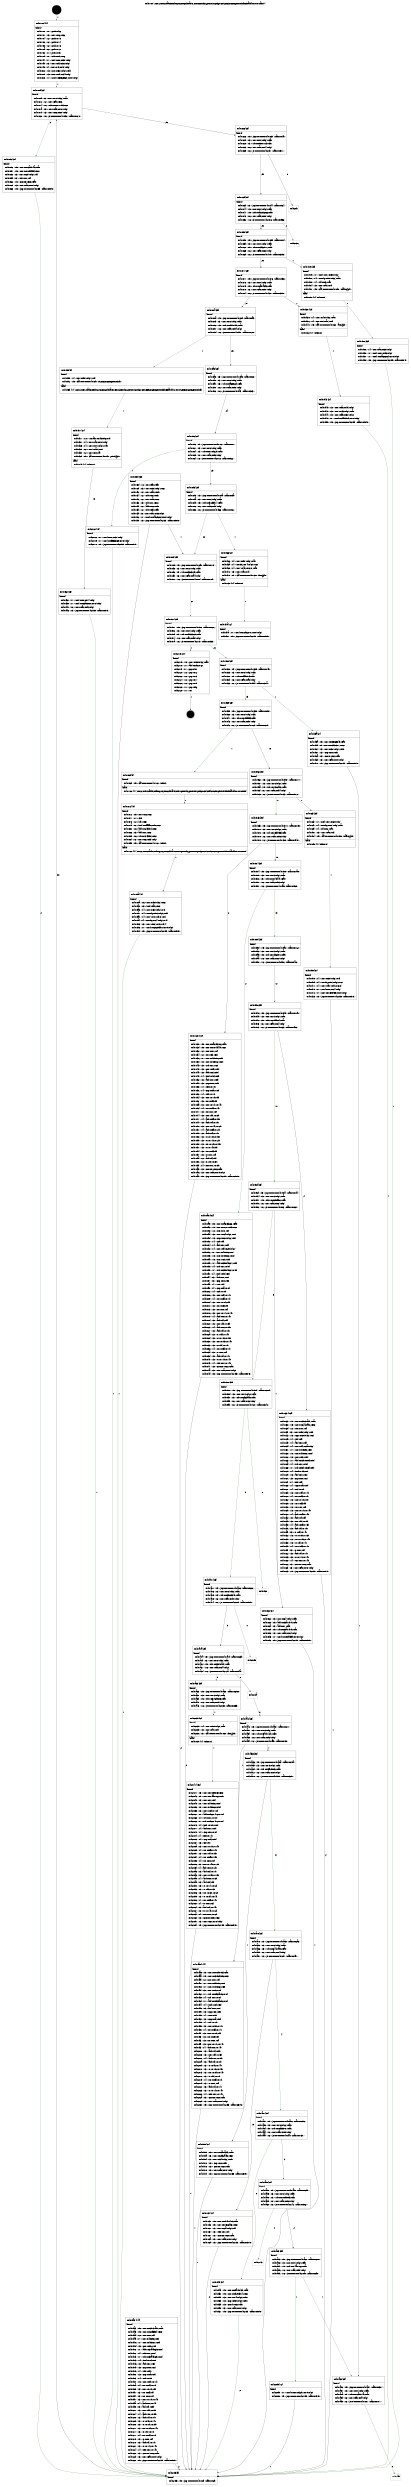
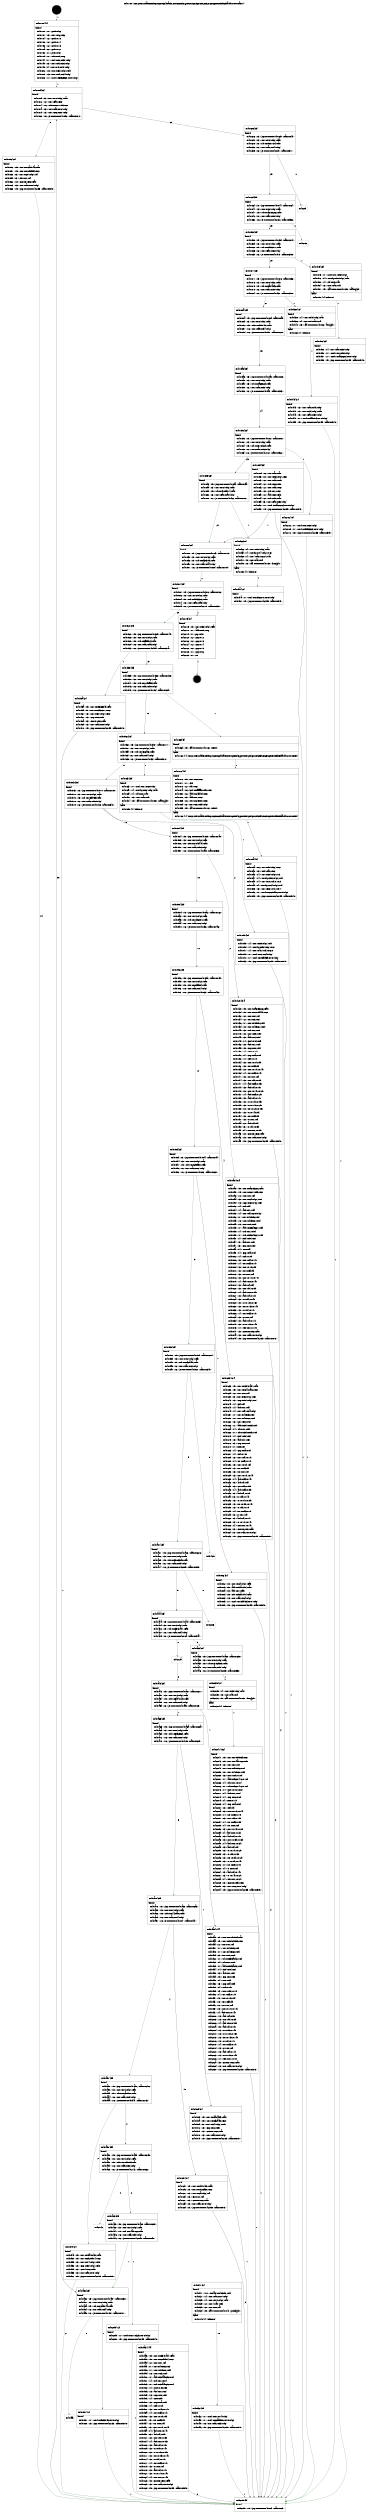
(131, 380) -> none
(41, 913) -> (41, 916)
(304, 1196) -> (224, 1161)
none -> (103, 2418)
